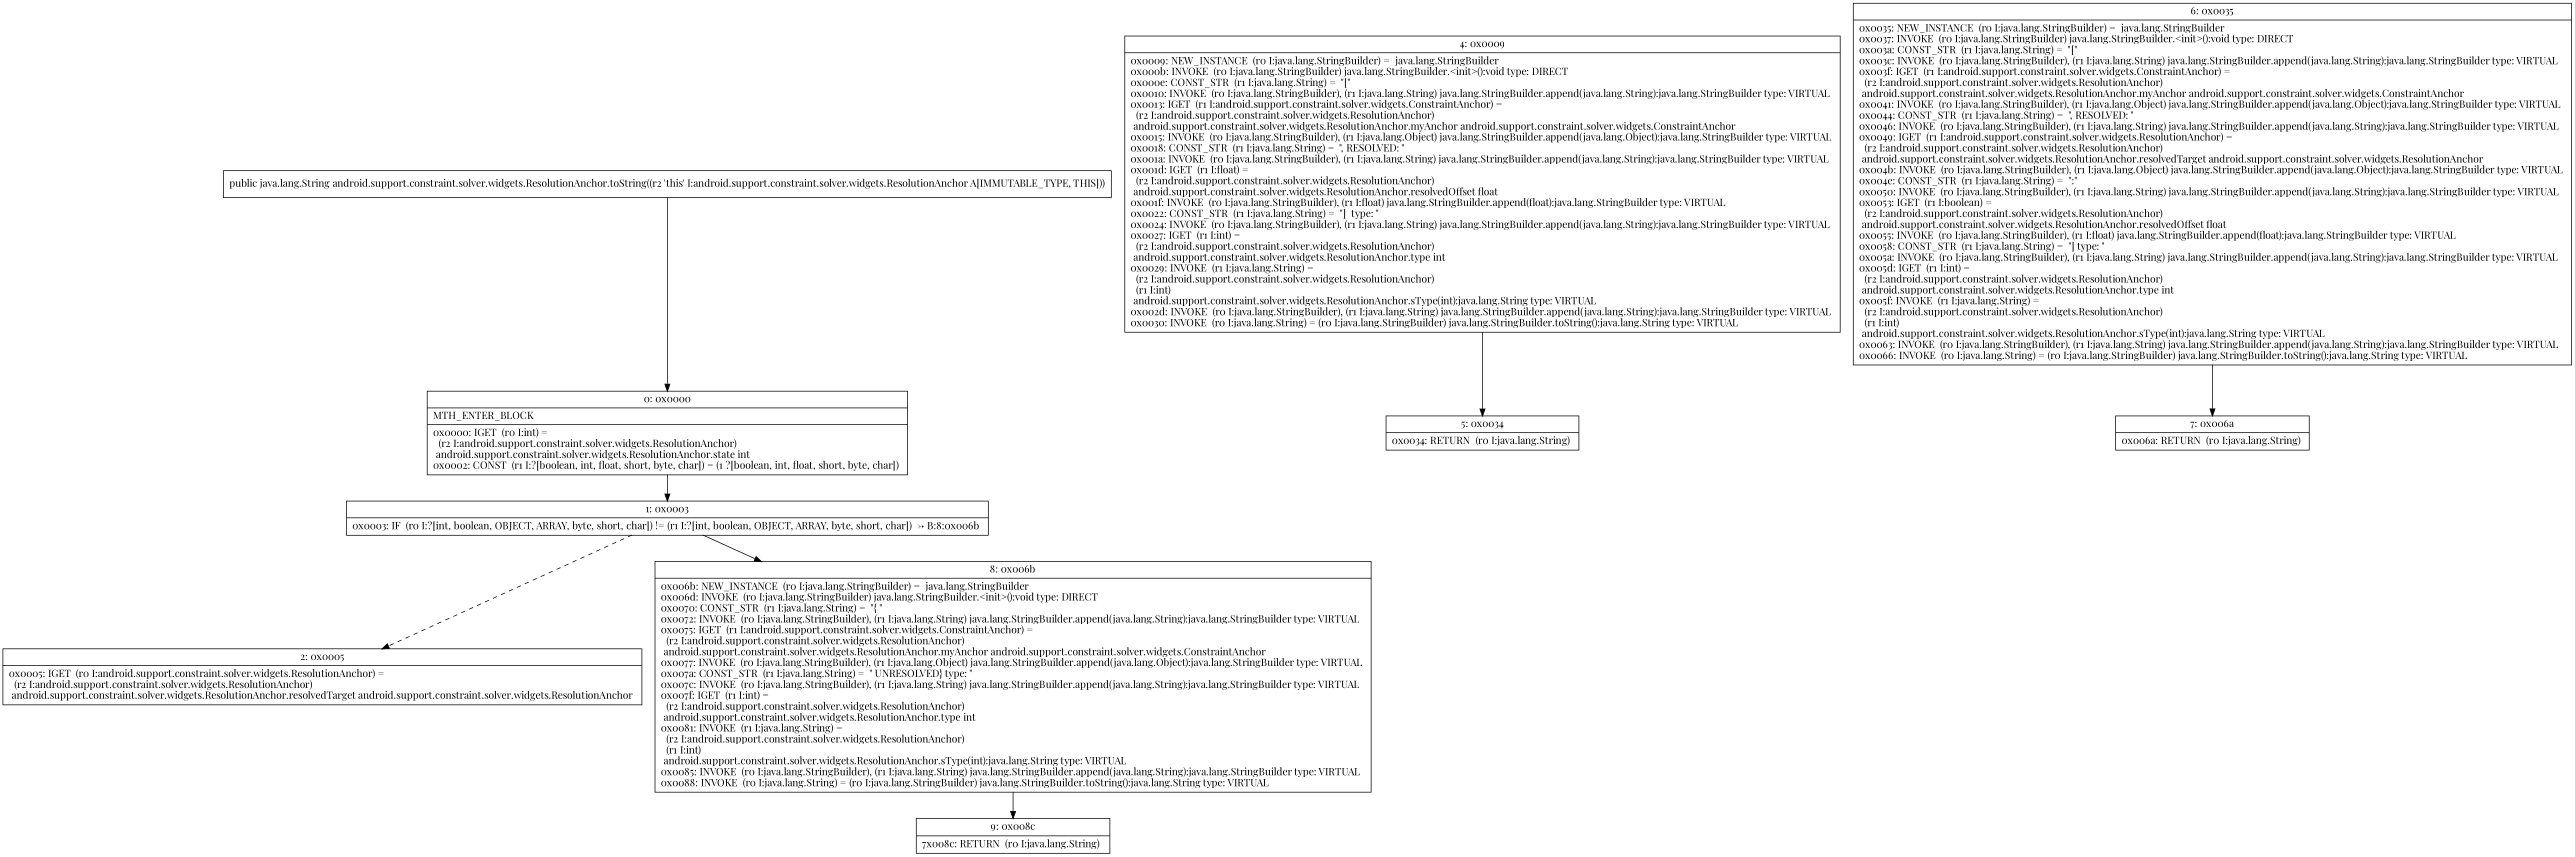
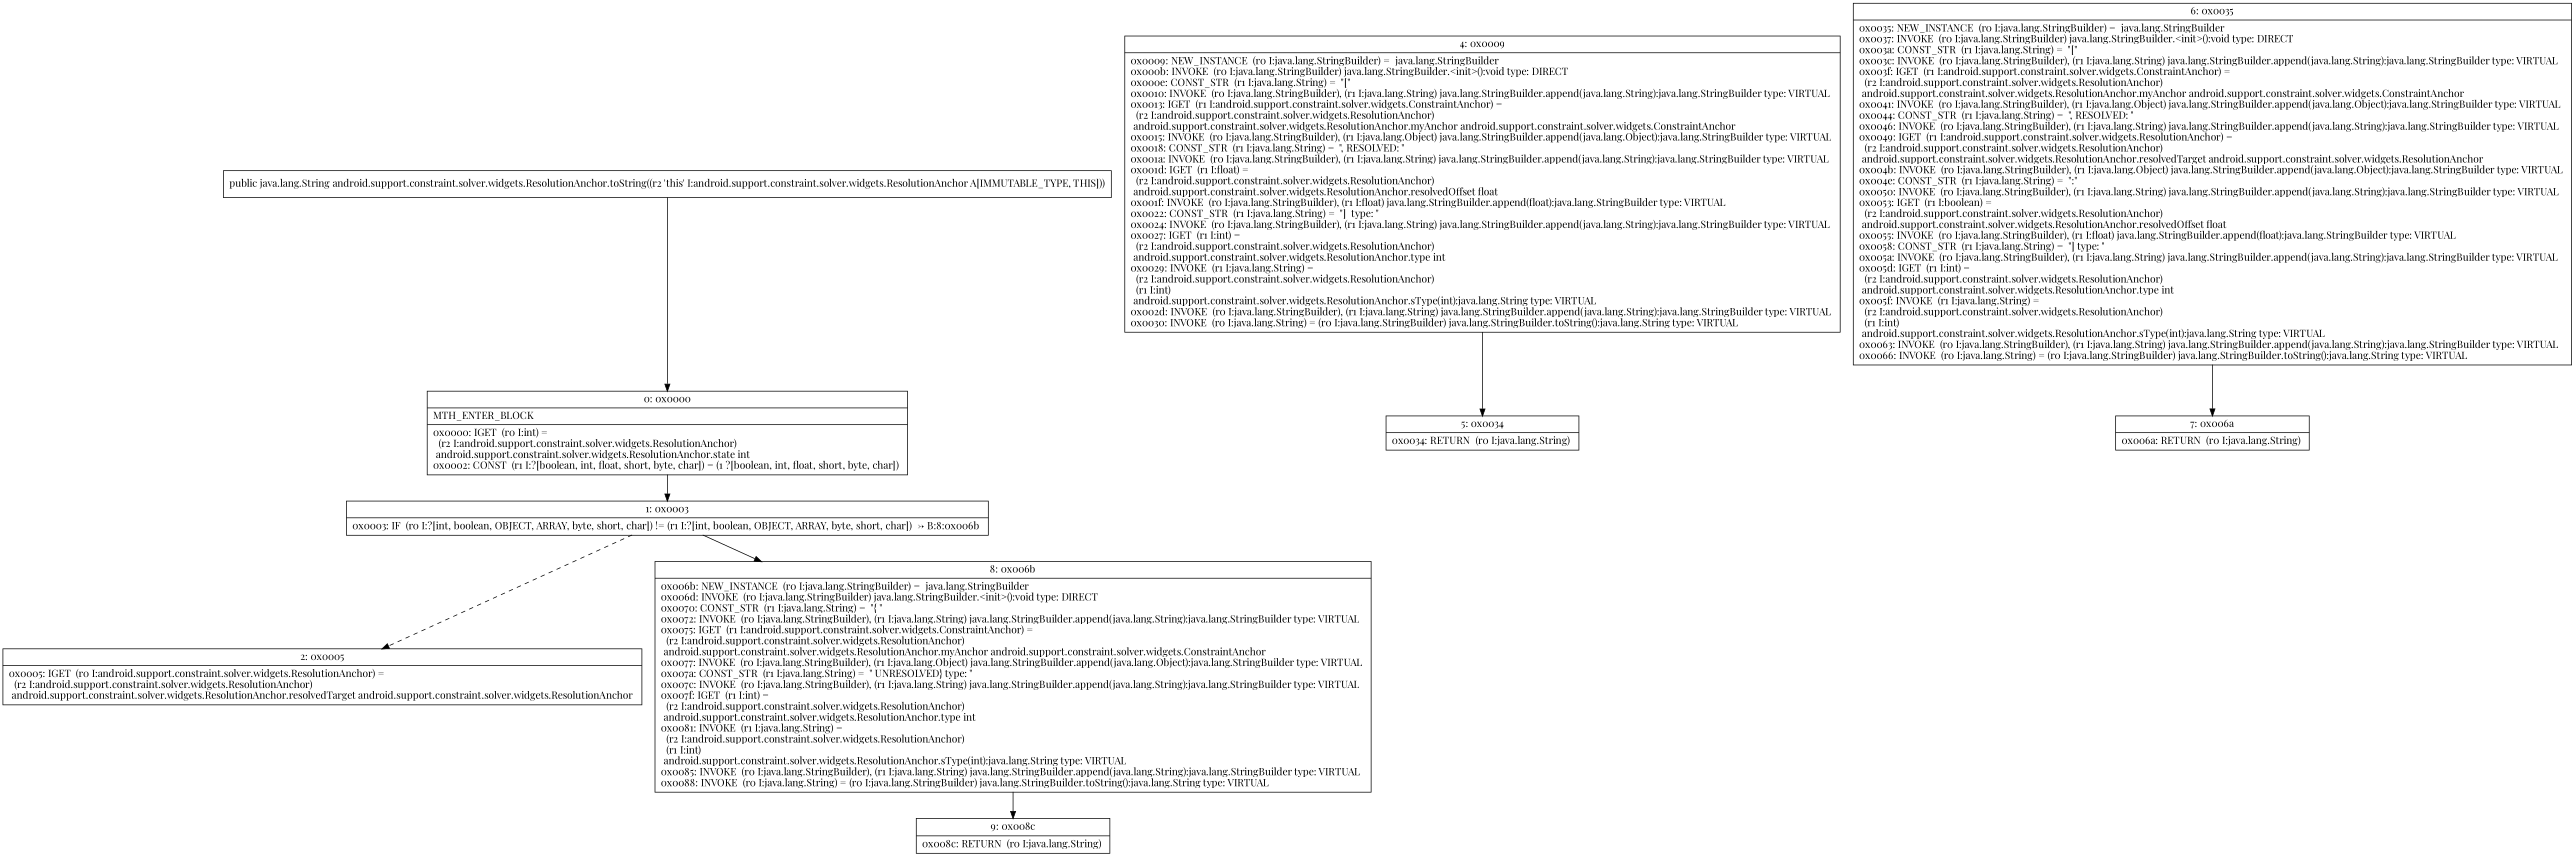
(1012, 844) -> (1013, 844)
